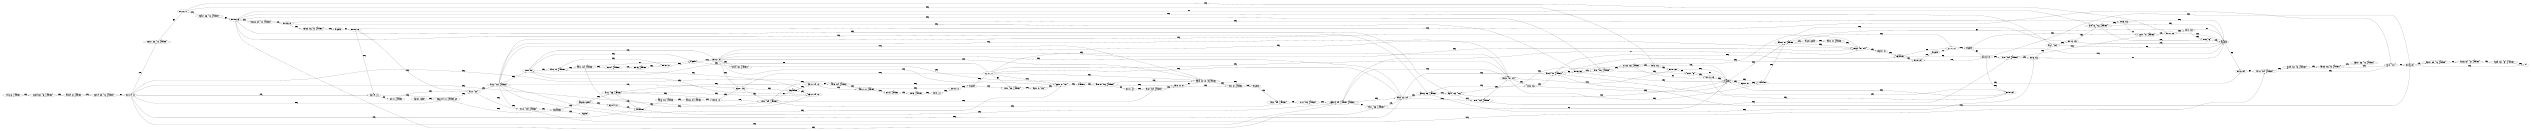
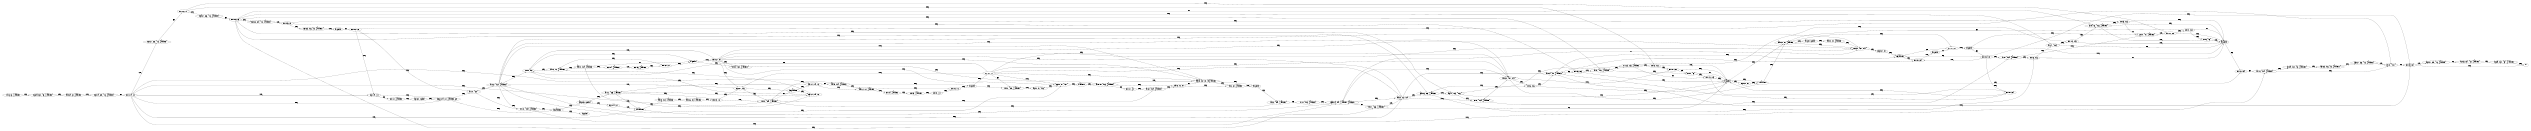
(2364, 67) -> (2380, 64)
(432, 92) -> (407, 99)
